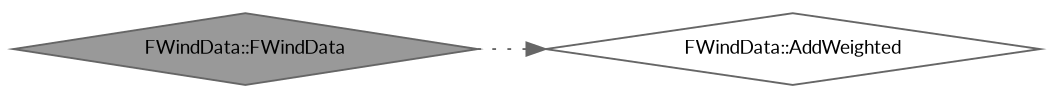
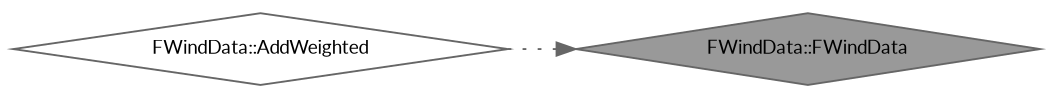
(502, 49) -> (532, 49)
